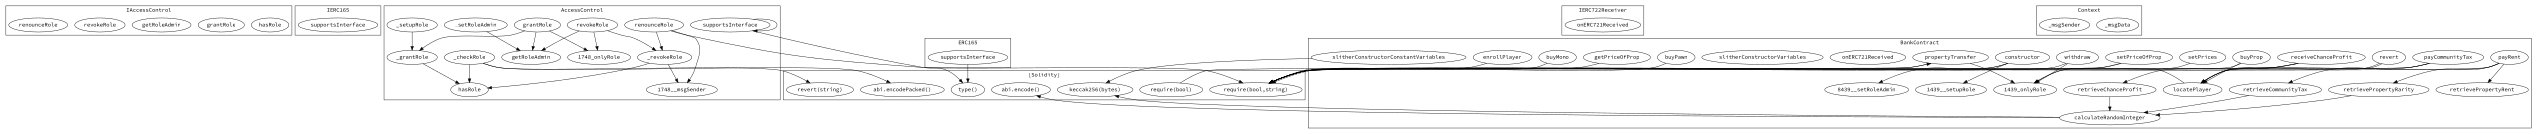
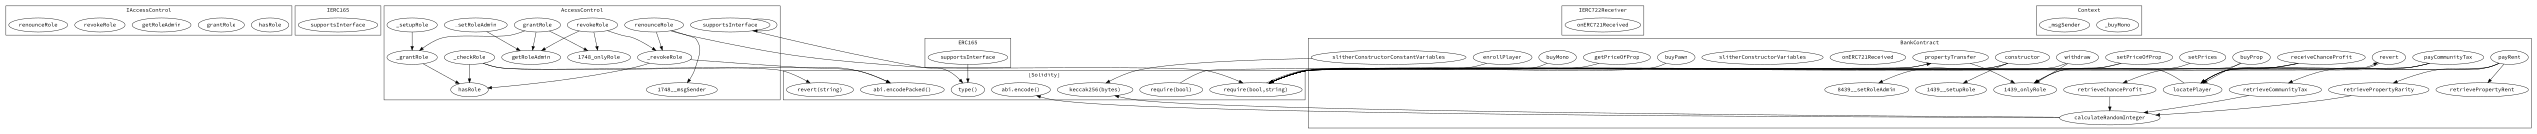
(2118, 25) -> (2118, 25)
(1828, 70) -> (1820, 70)
(672, 72) -> (769, 65)
